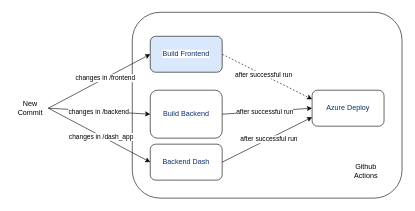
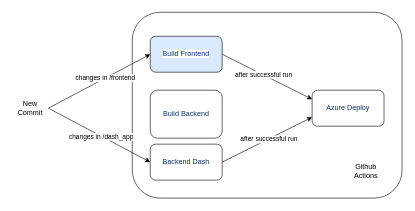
(288, 87) -> (288, 87)
(268, 111) -> none
(106, 112) -> none
